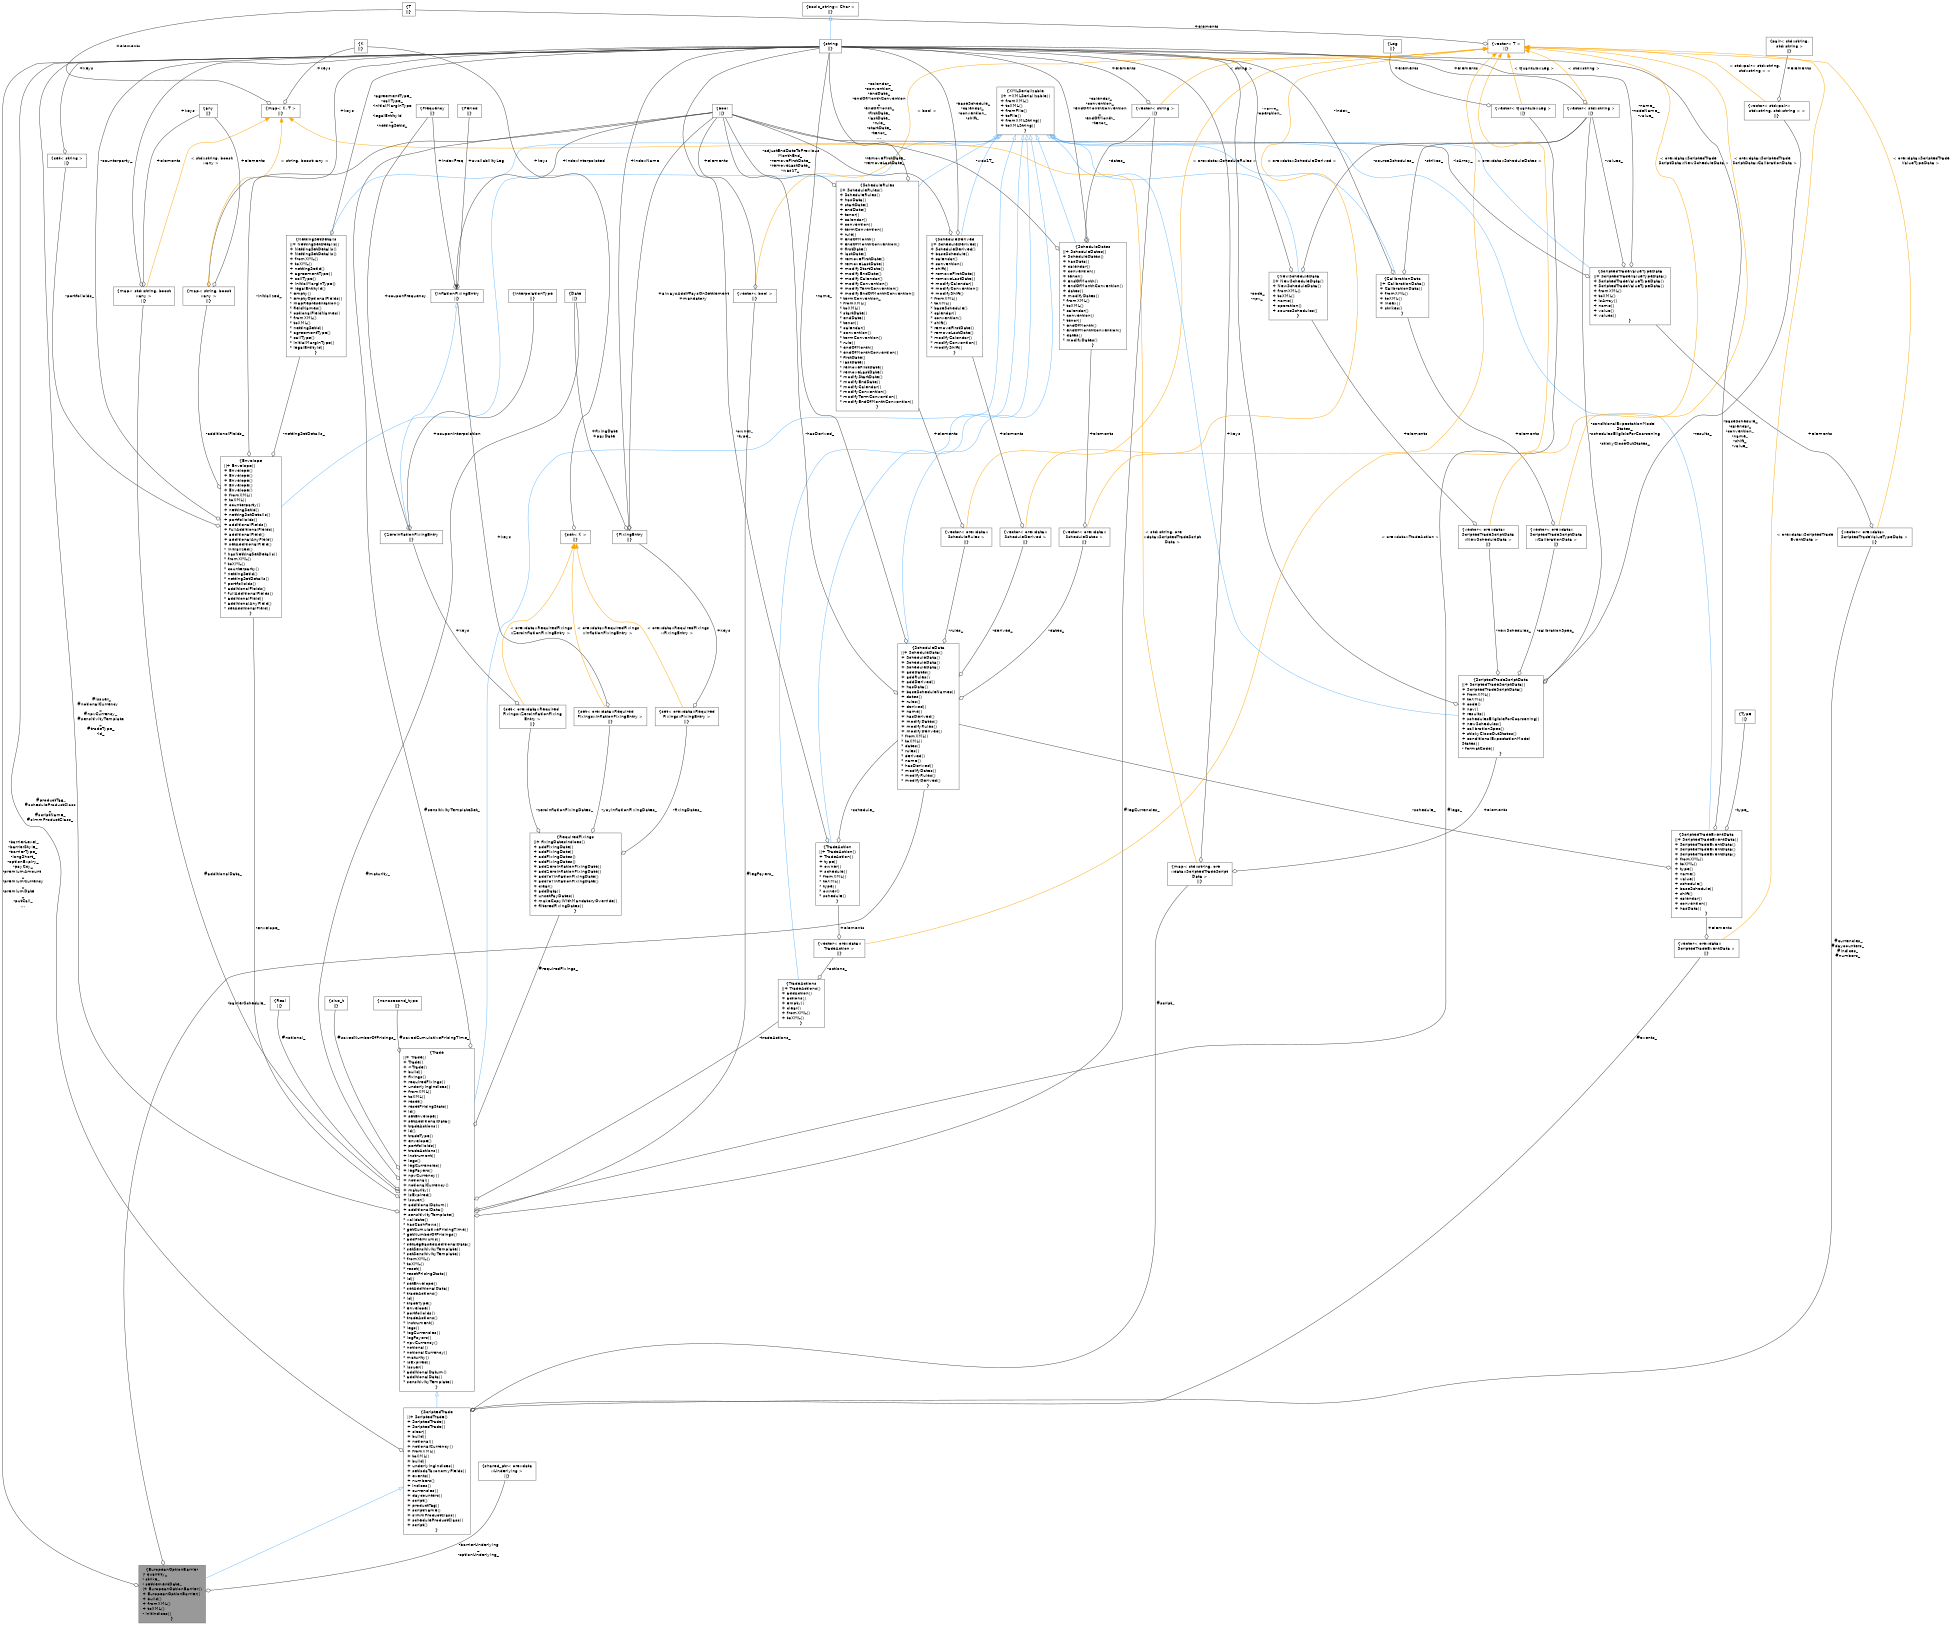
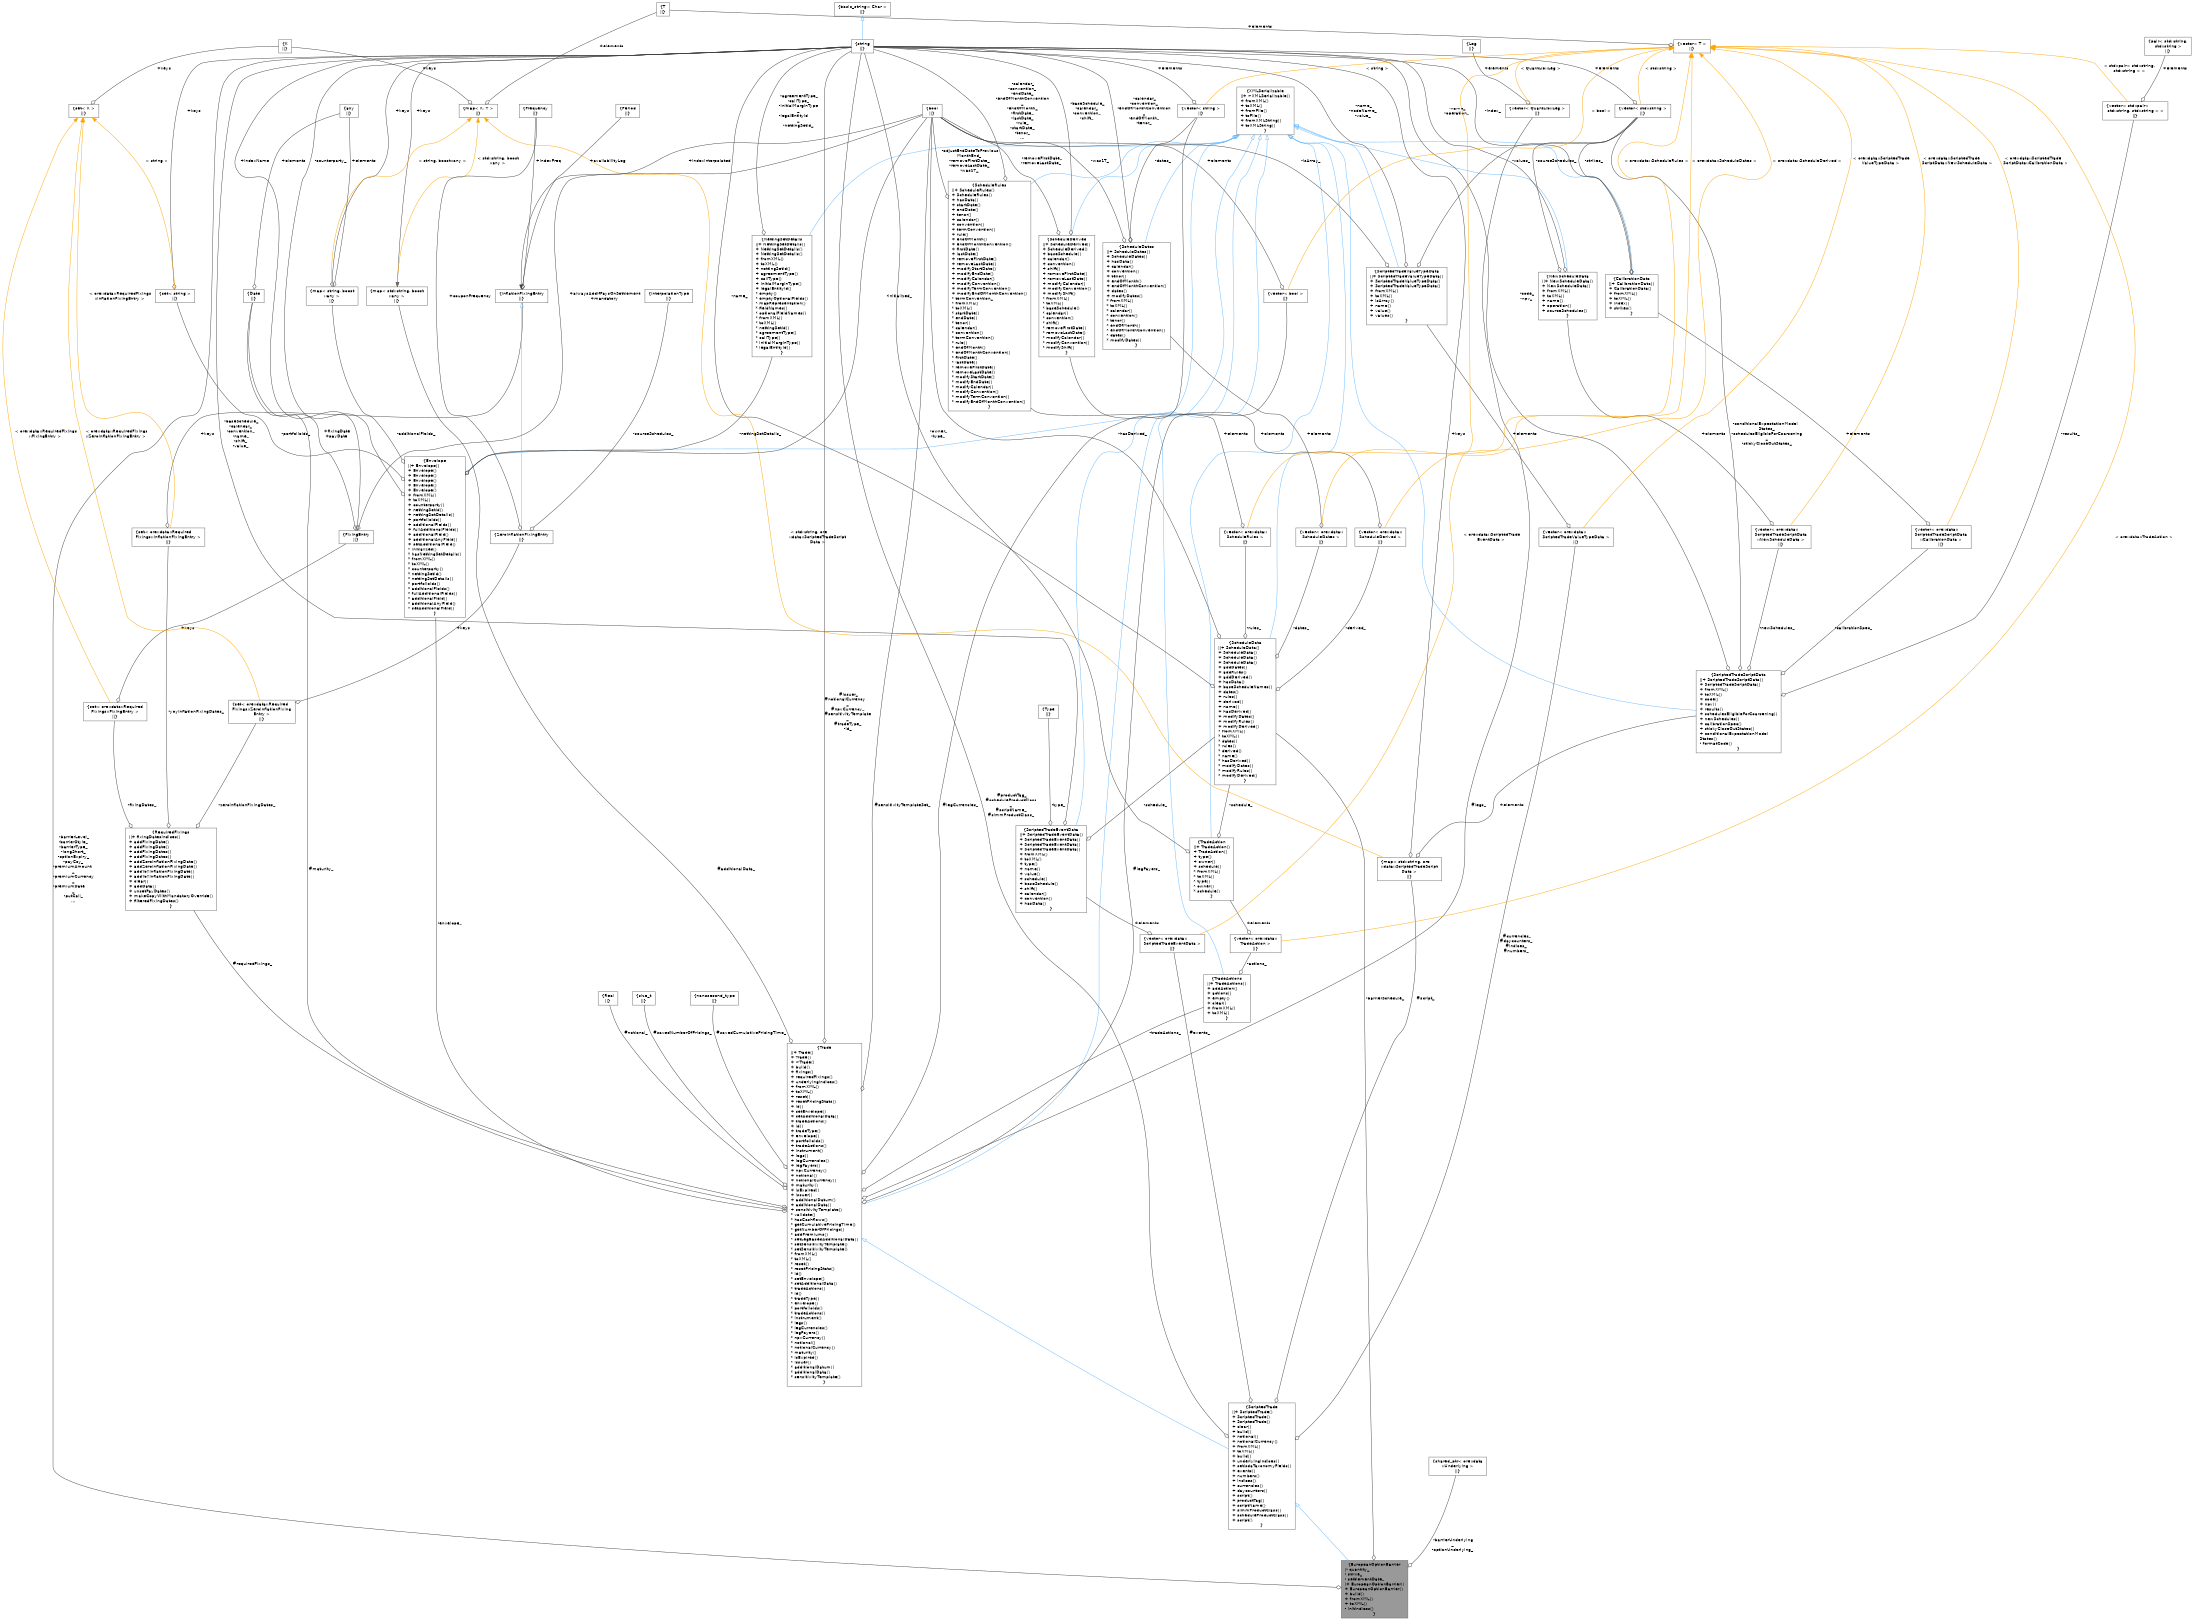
(347, 60) -> (413, 89)
(146, 186) -> (270, 175)
none -> (156, 195)
(456, 434) -> (653, 434)
